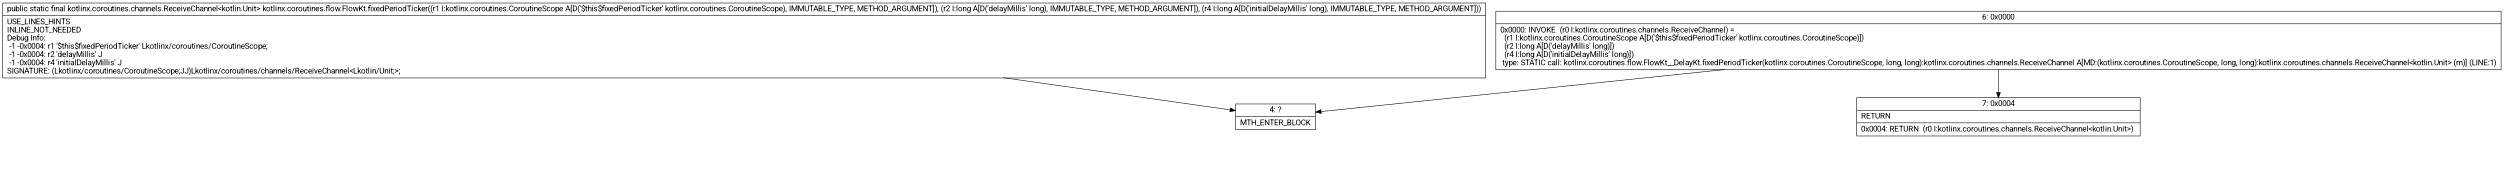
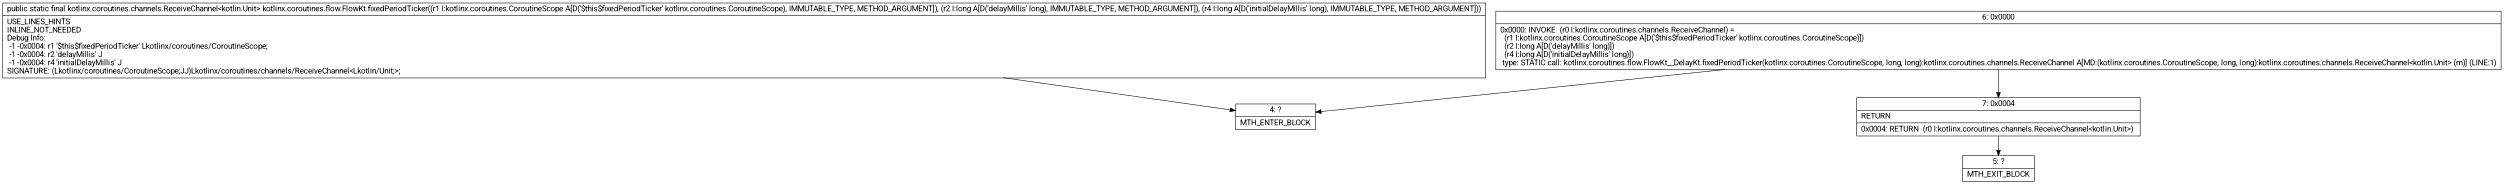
none -> (1998, 169)
